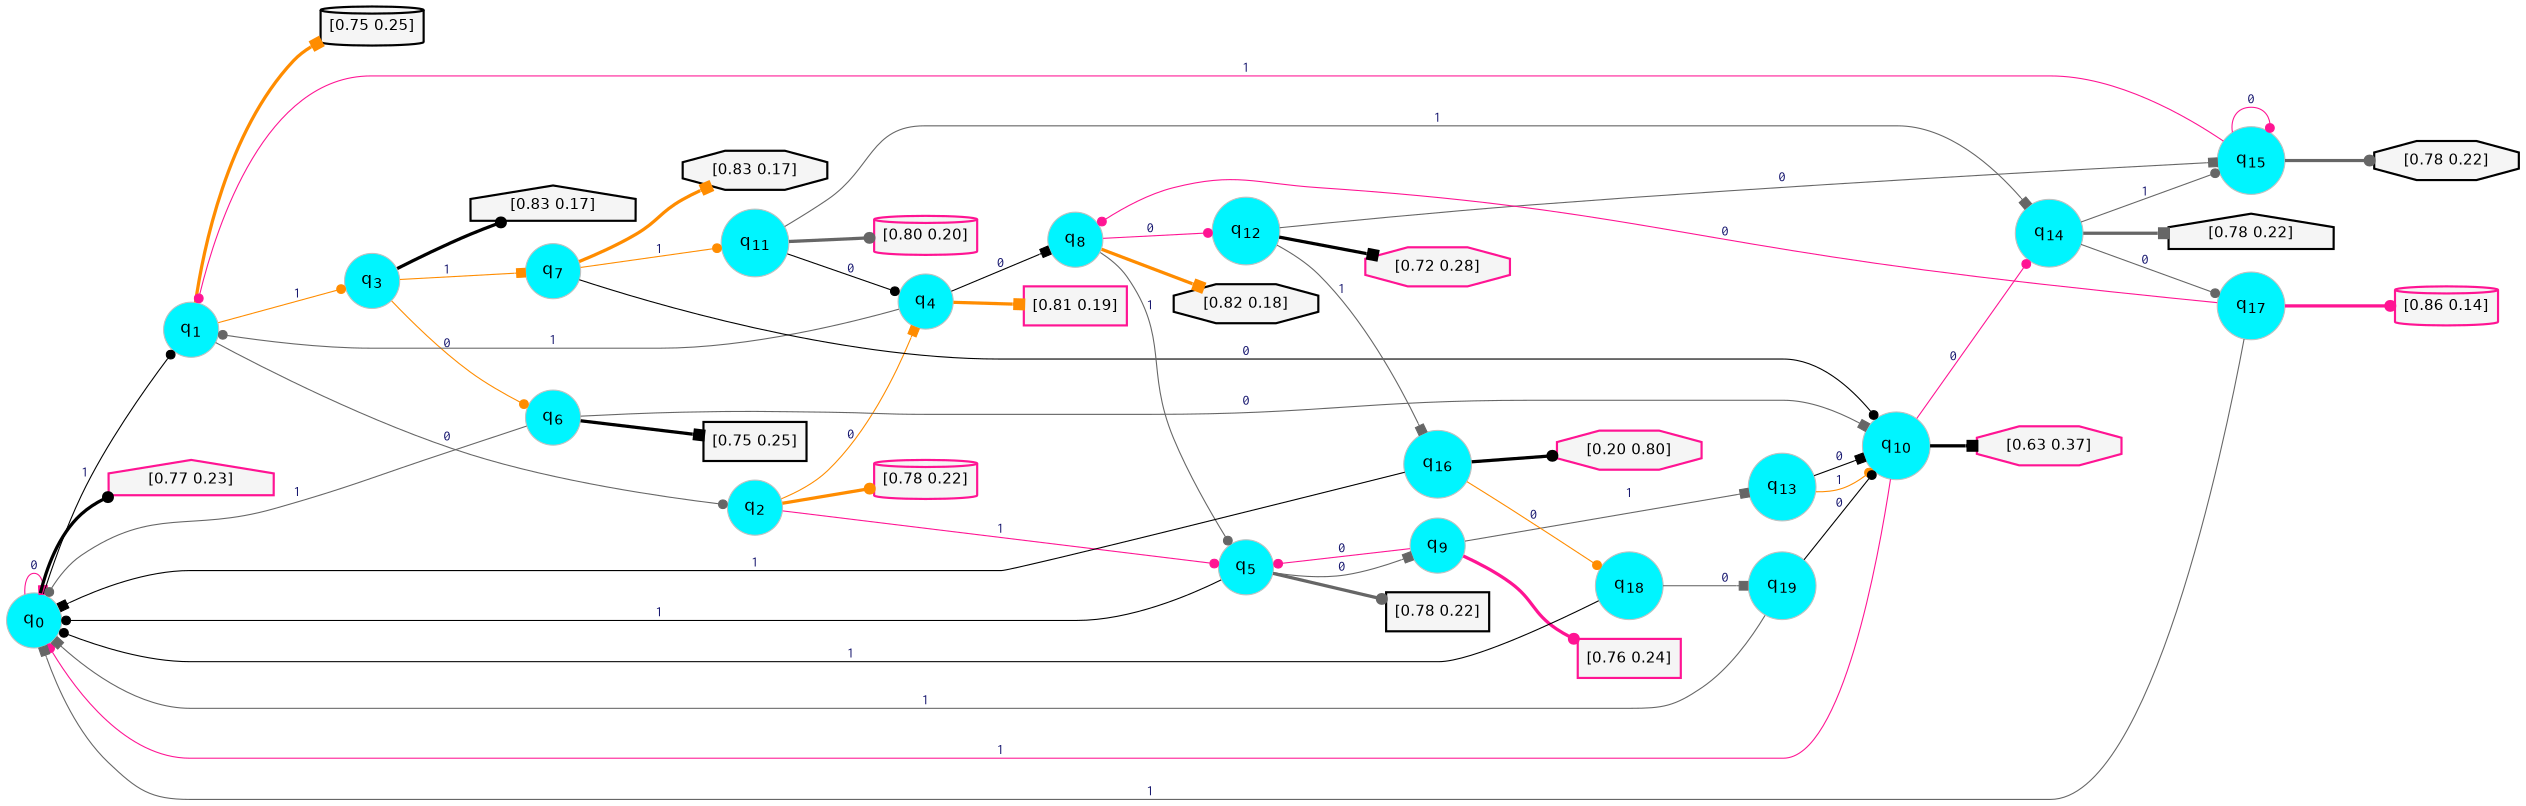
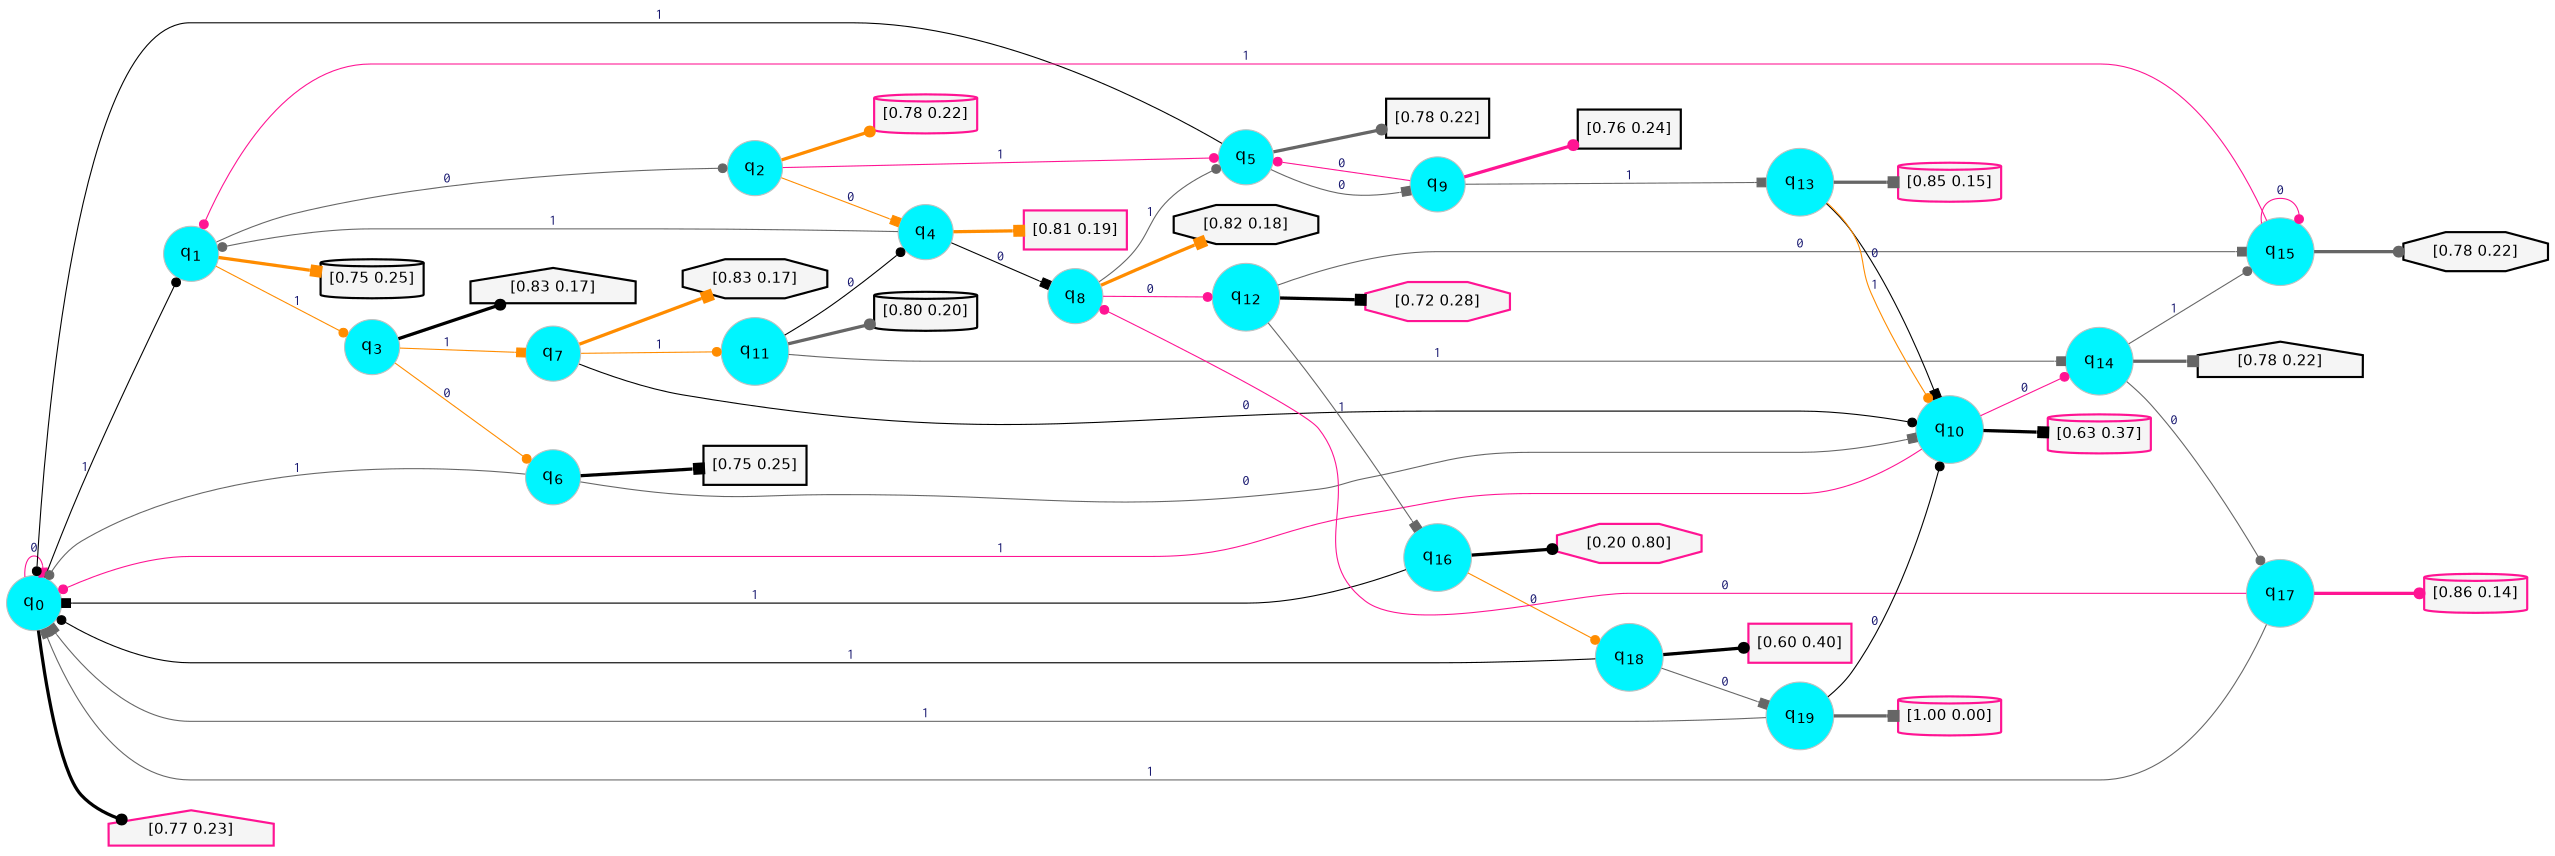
none -> (1950, 182)
(926, 235) -> (926, 311)
(2049, 446) -> (2099, 434)
none -> (1800, 643)
(1629, 658) -> (1629, 129)
none -> (1950, 716)
